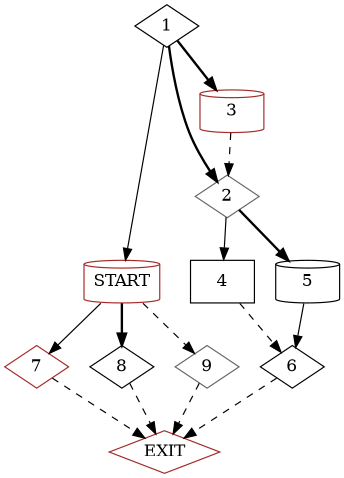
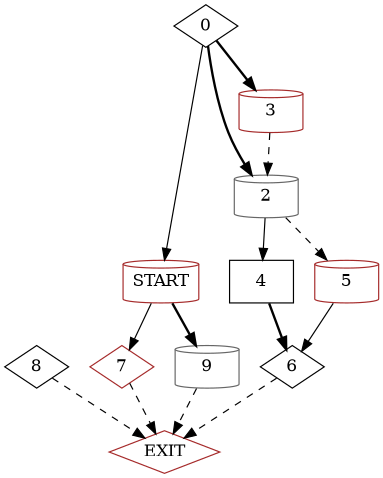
(167, 26) -> (206, 26)
(227, 196) -> (266, 196)
(259, 231) -> (302, 235)
(308, 282) -> (347, 282)
(122, 318) -> none
(257, 323) -> (276, 321)
(164, 324) -> (181, 319)
(207, 367) -> (207, 367)
